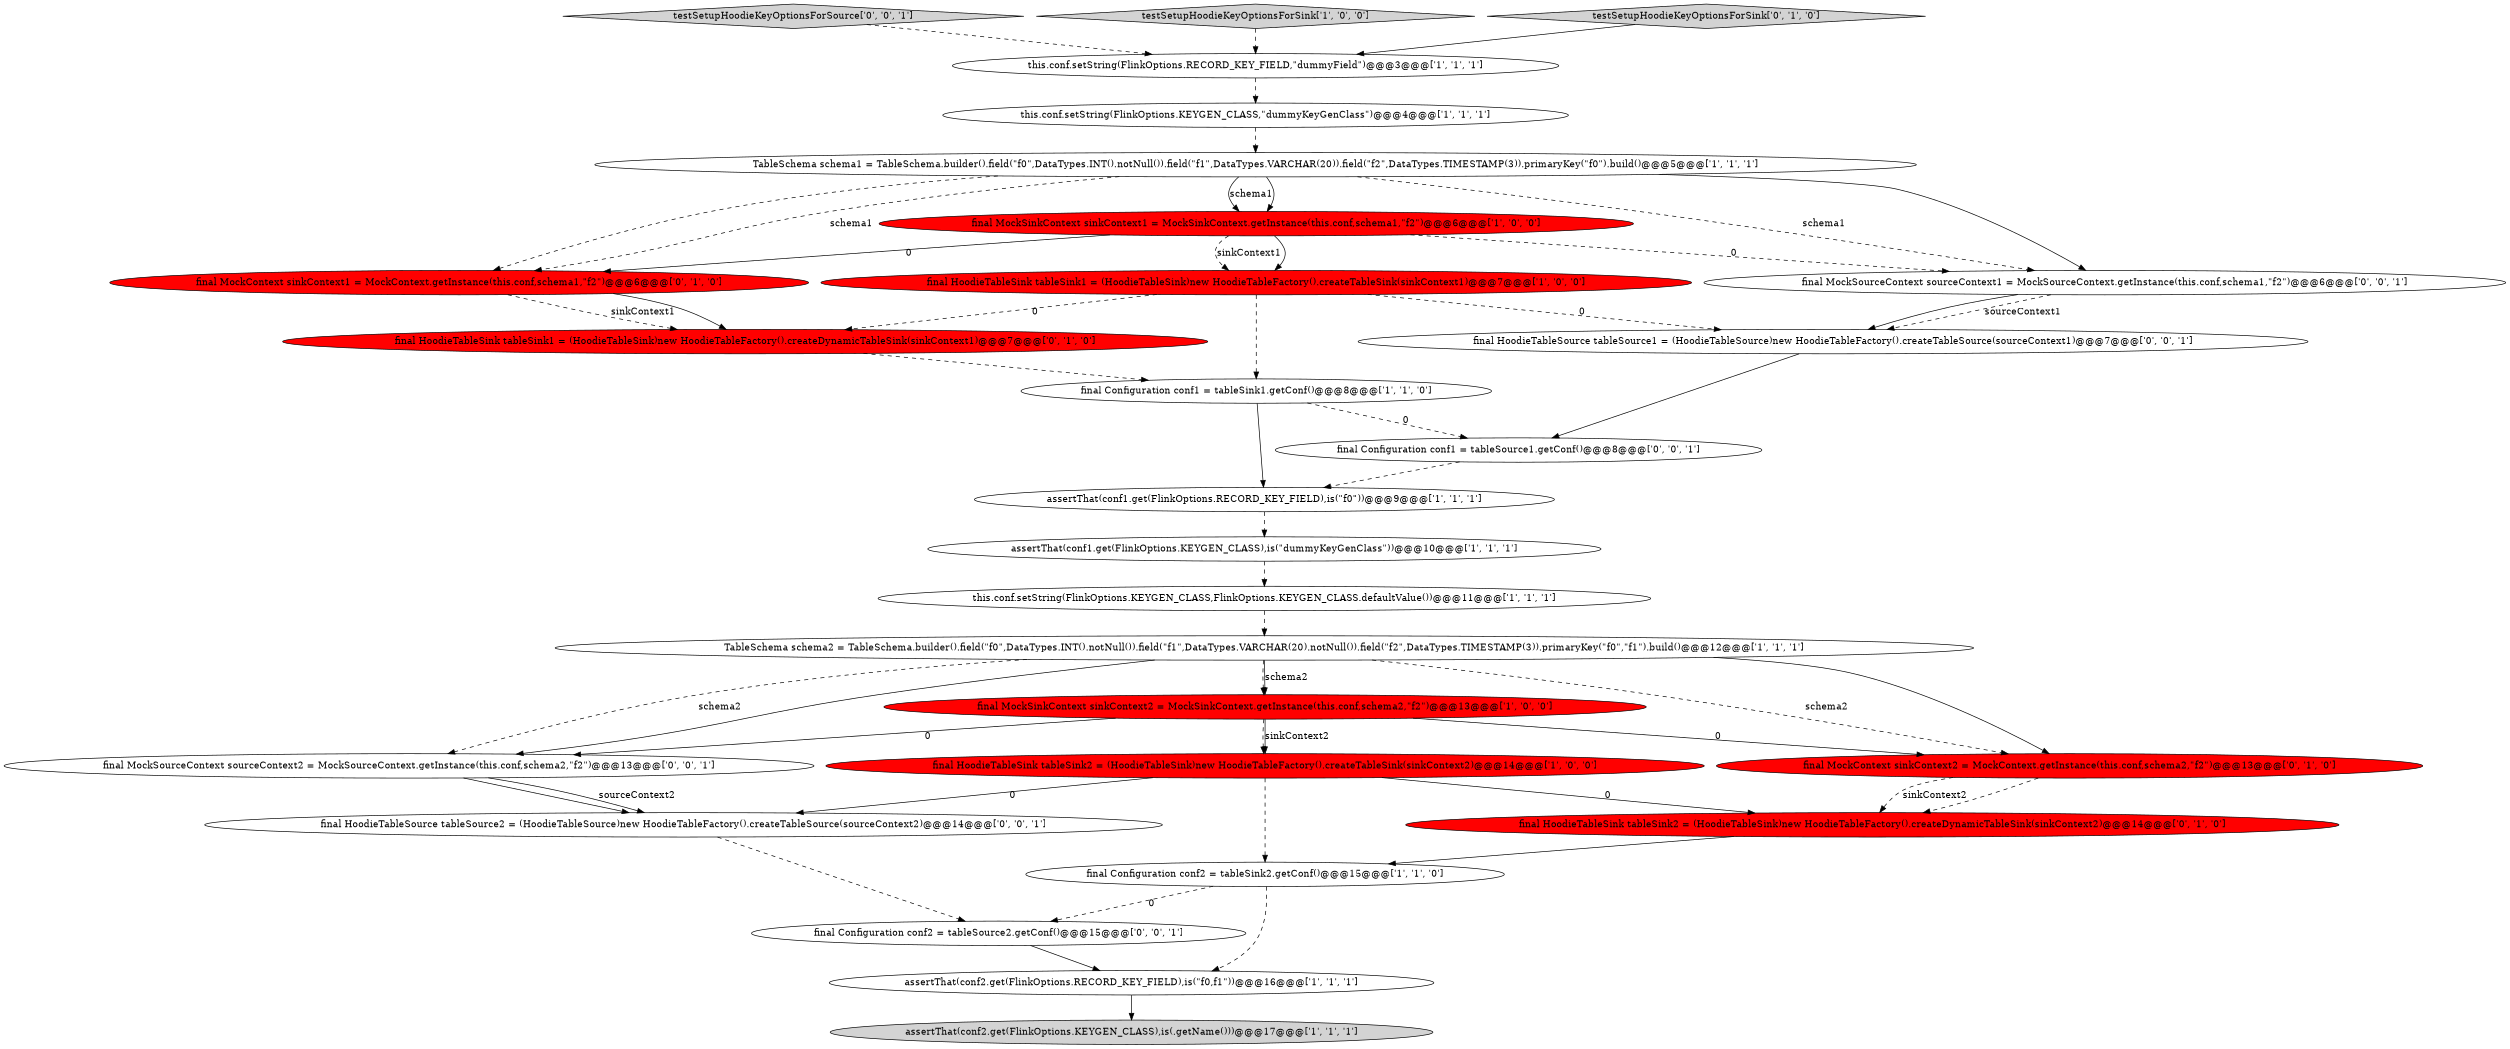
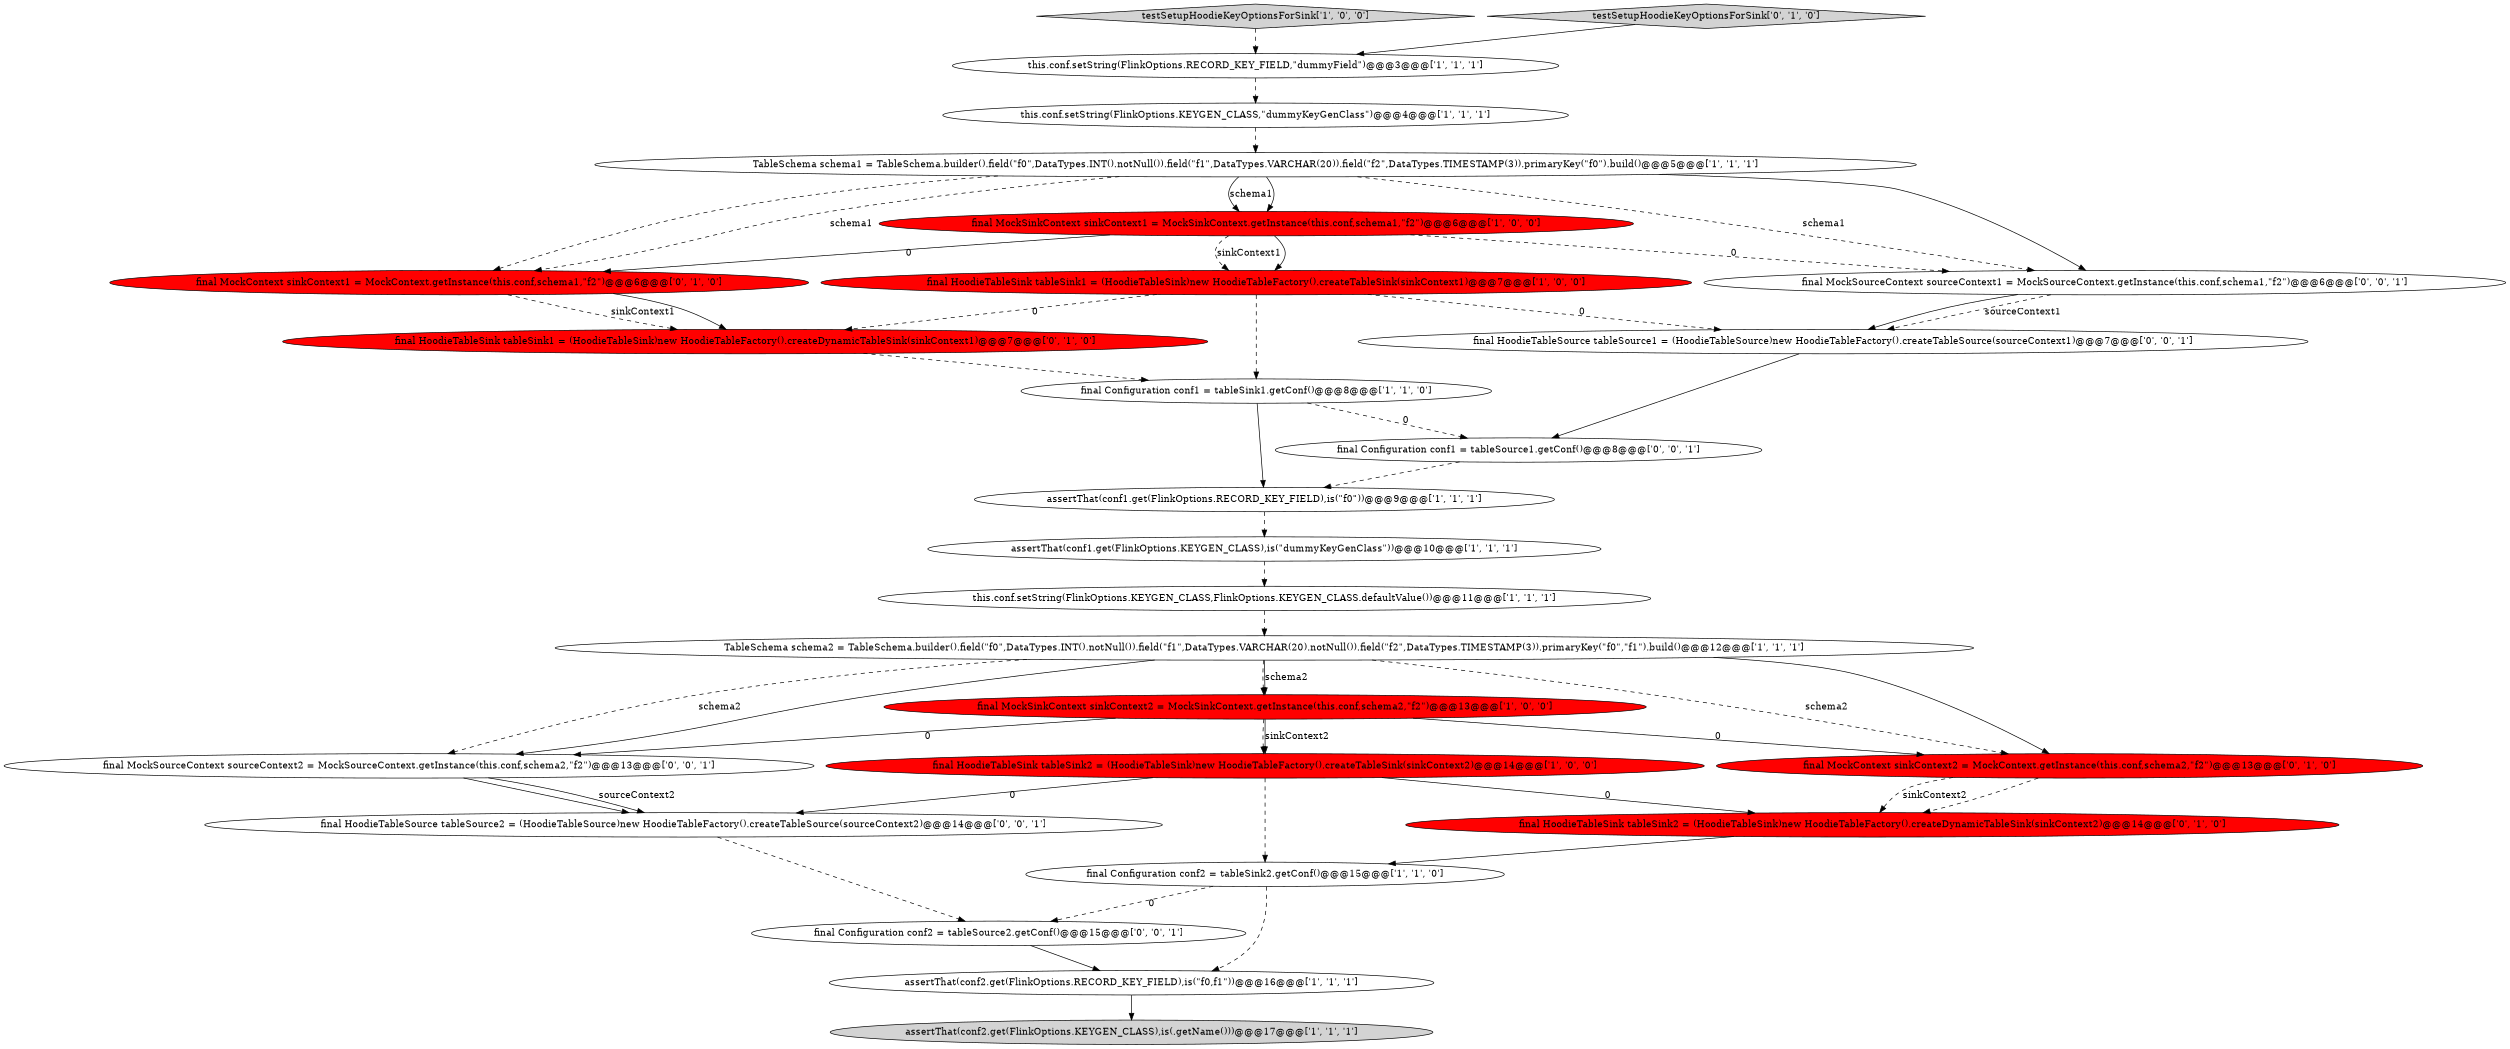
(793, 16) -> none
